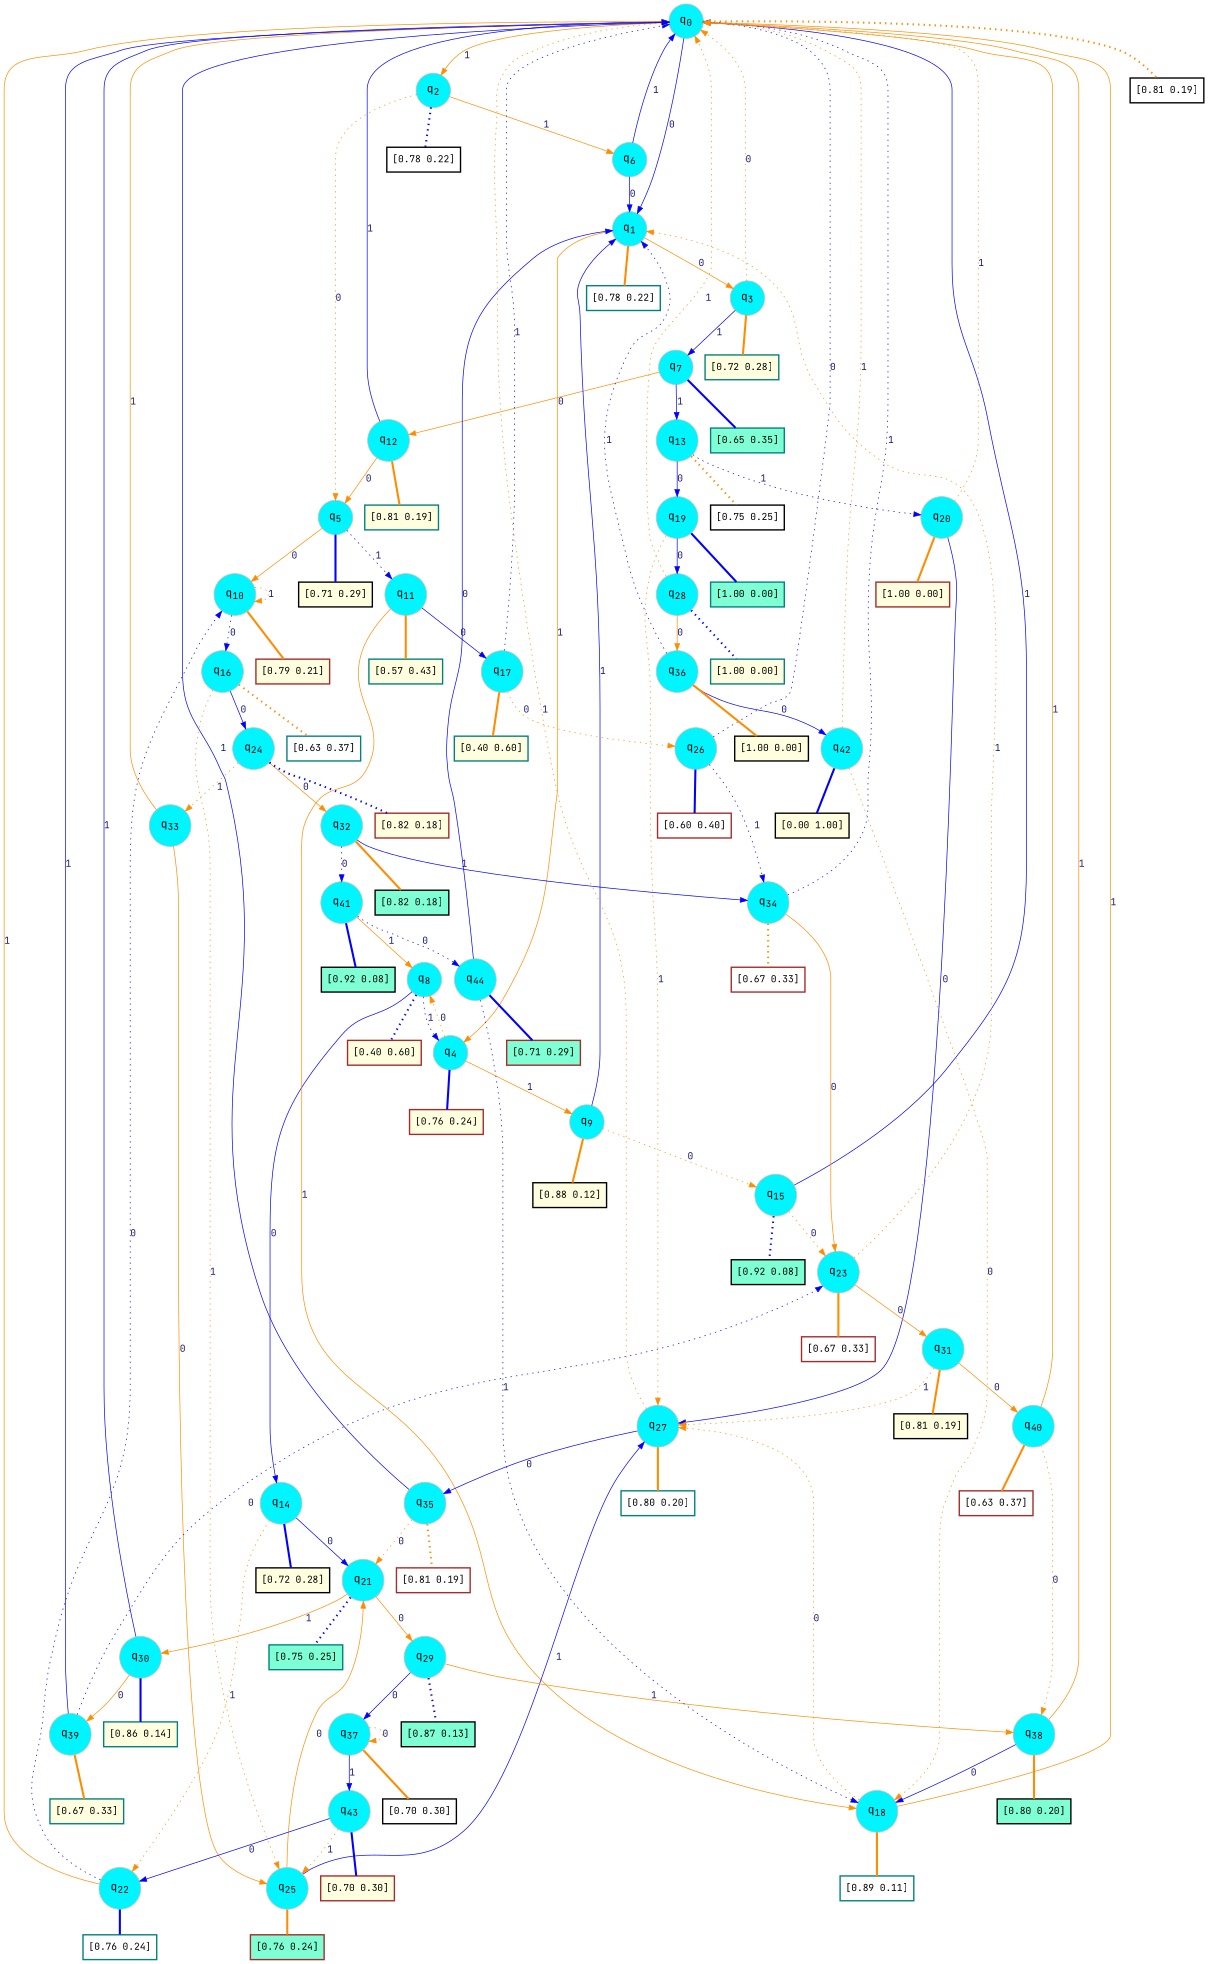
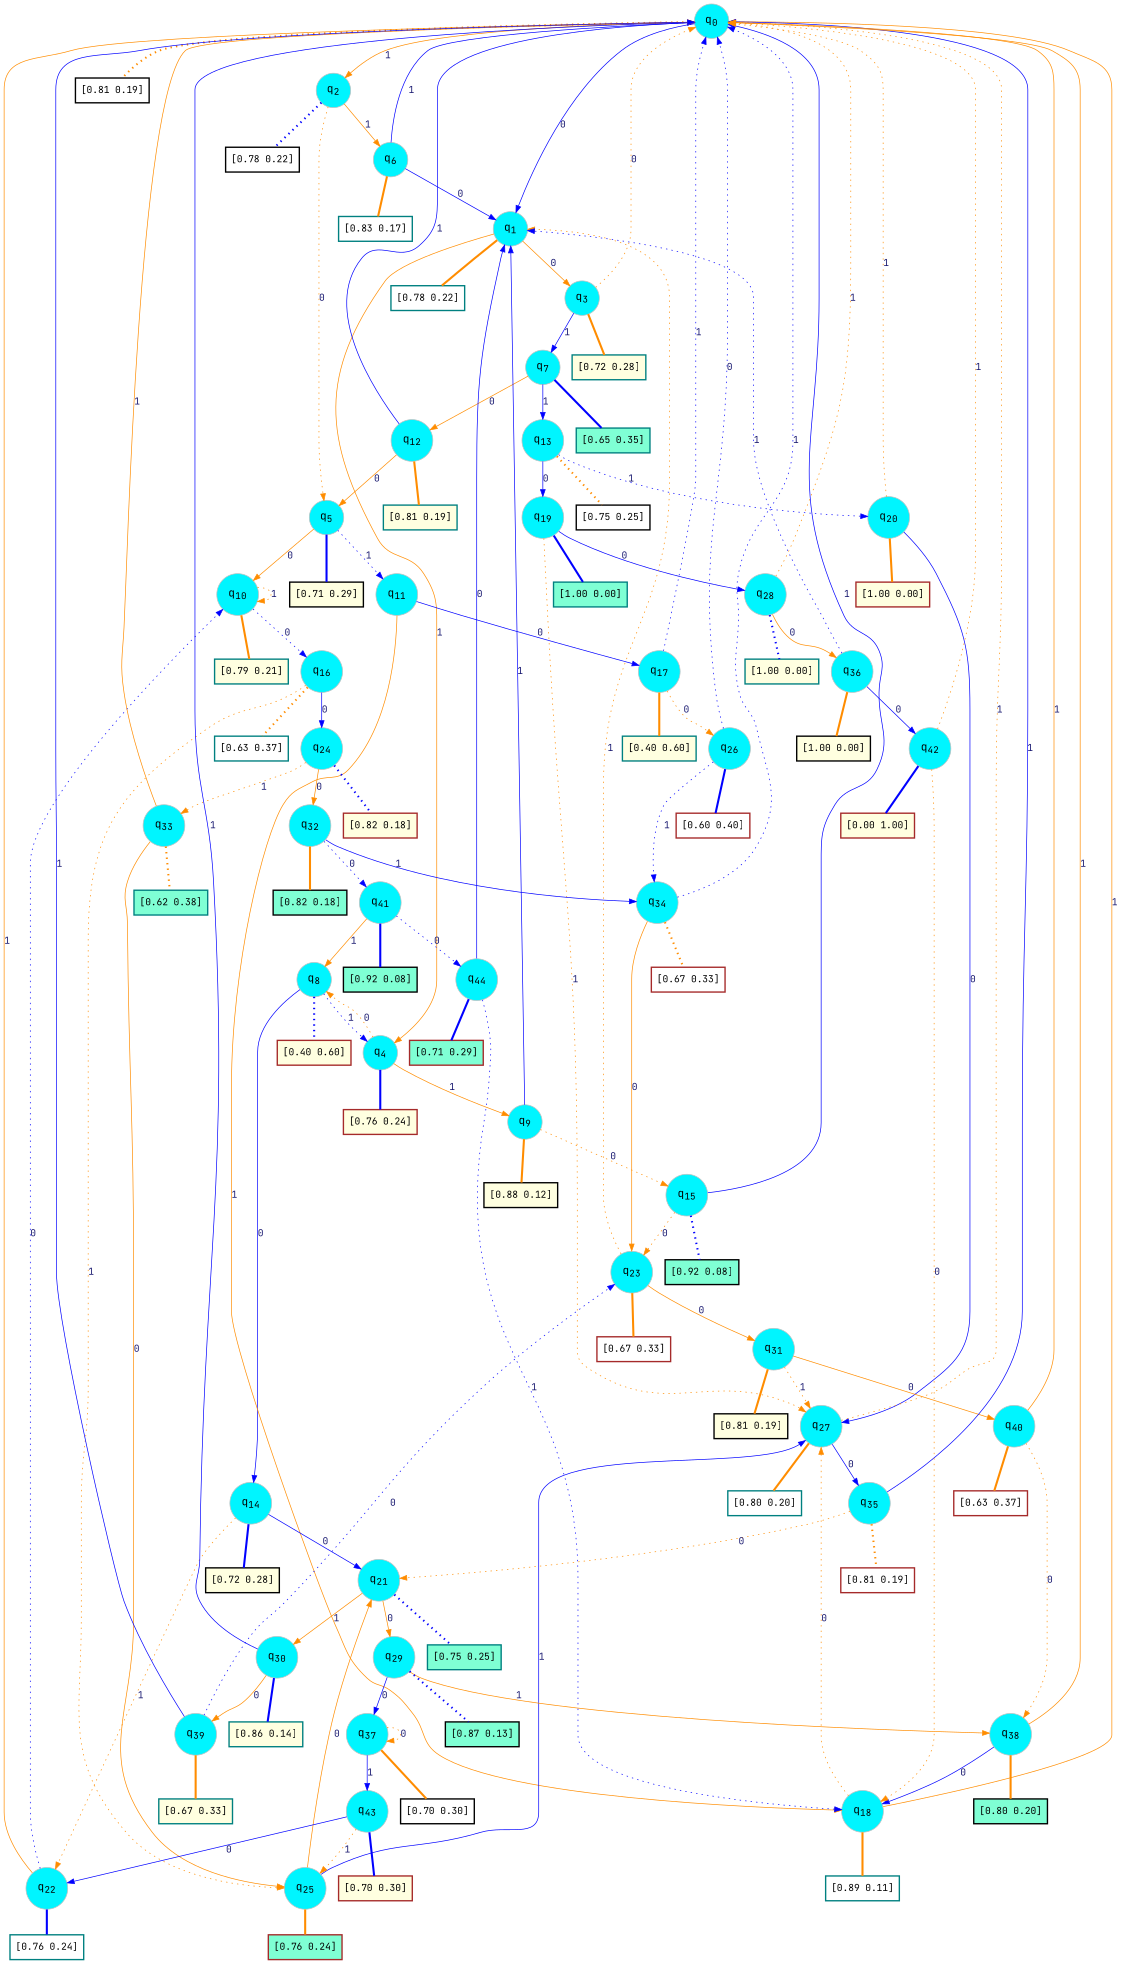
none -> (375, 229)
(293, 672) -> (251, 672)
(406, 672) -> none
(812, 826) -> (878, 826)
none -> (171, 903)
